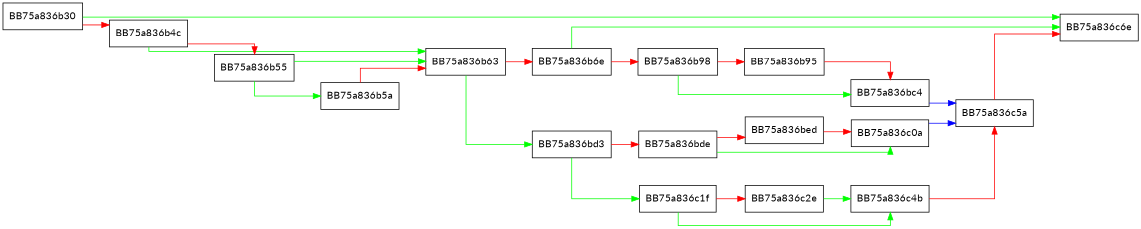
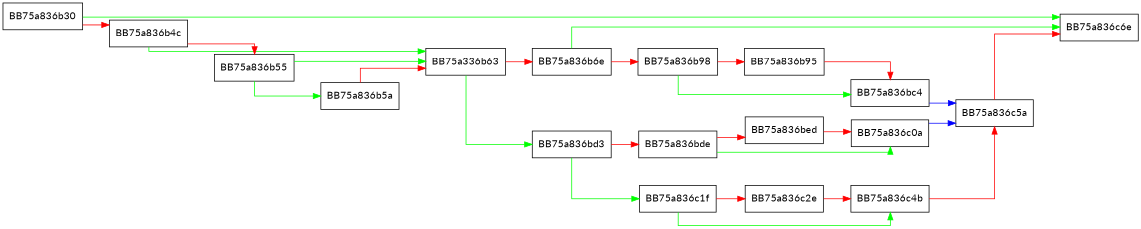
(466, 62) -> (466, 62)
(833, 199) -> (833, 199)
